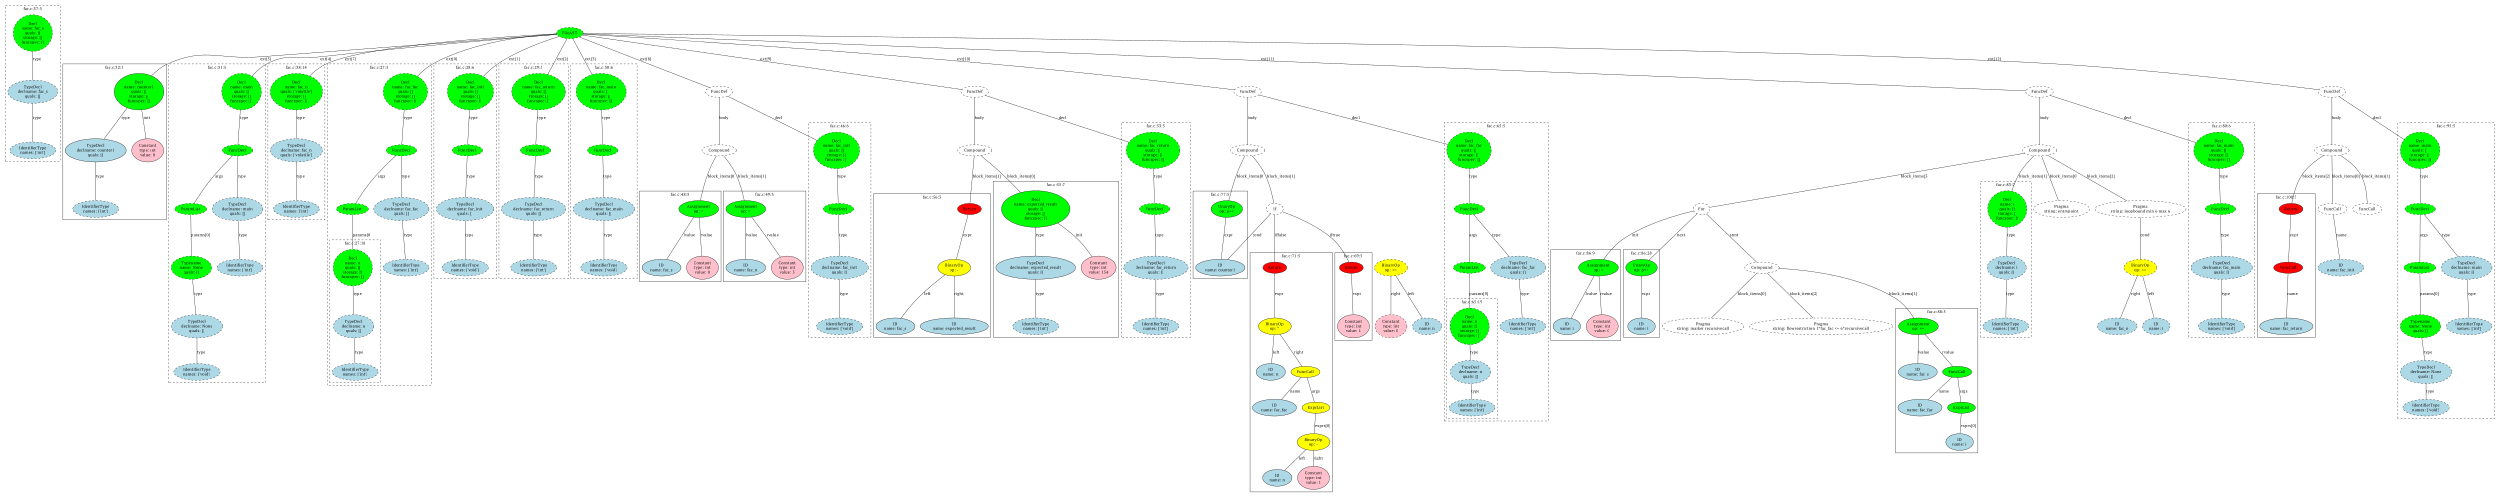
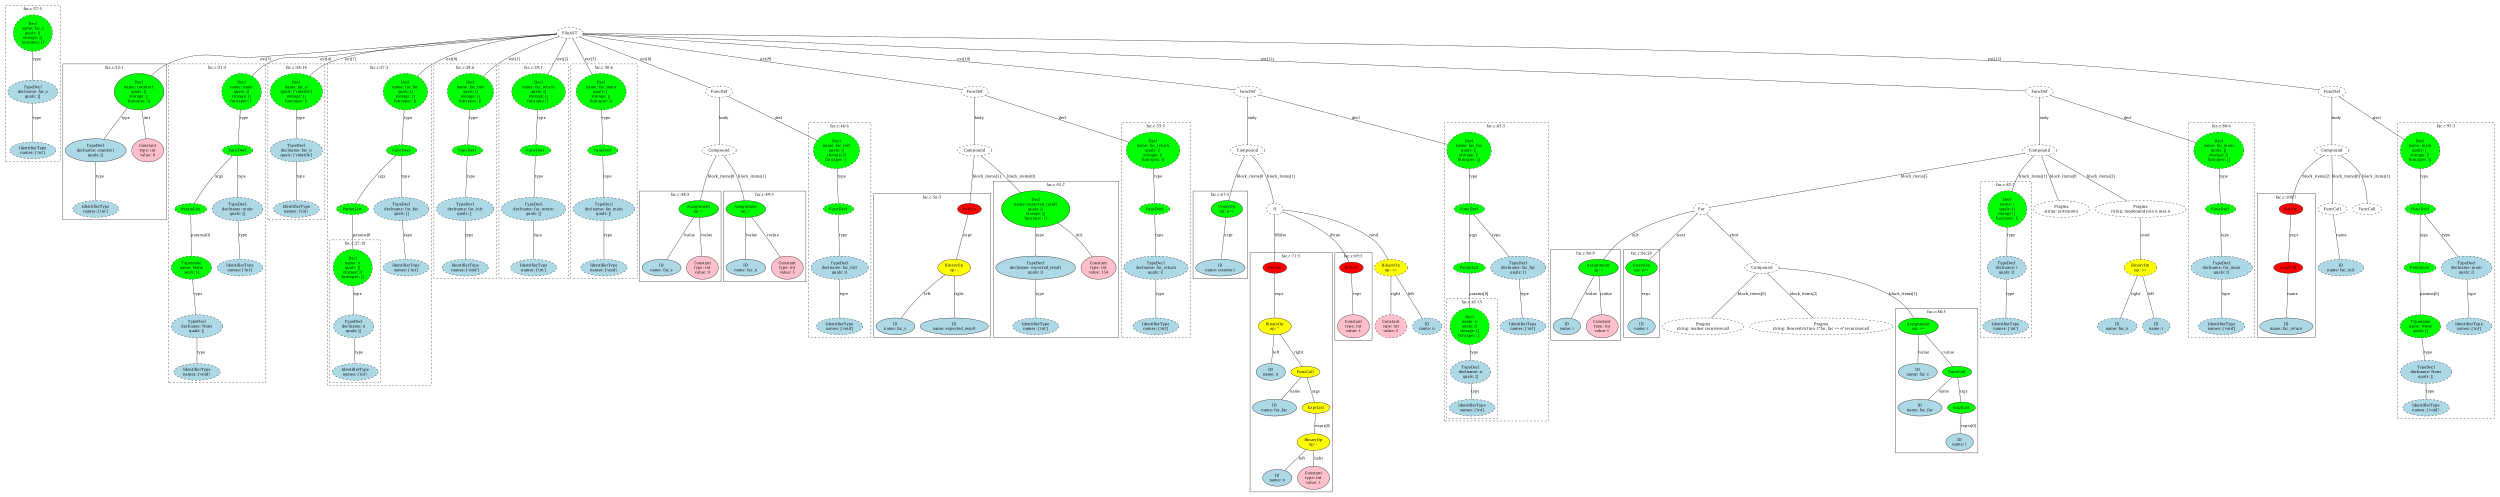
(570, 33) -> (570, 33)
(1220, 195) -> (1220, 195)
(1250, 236) -> (1342, 223)
